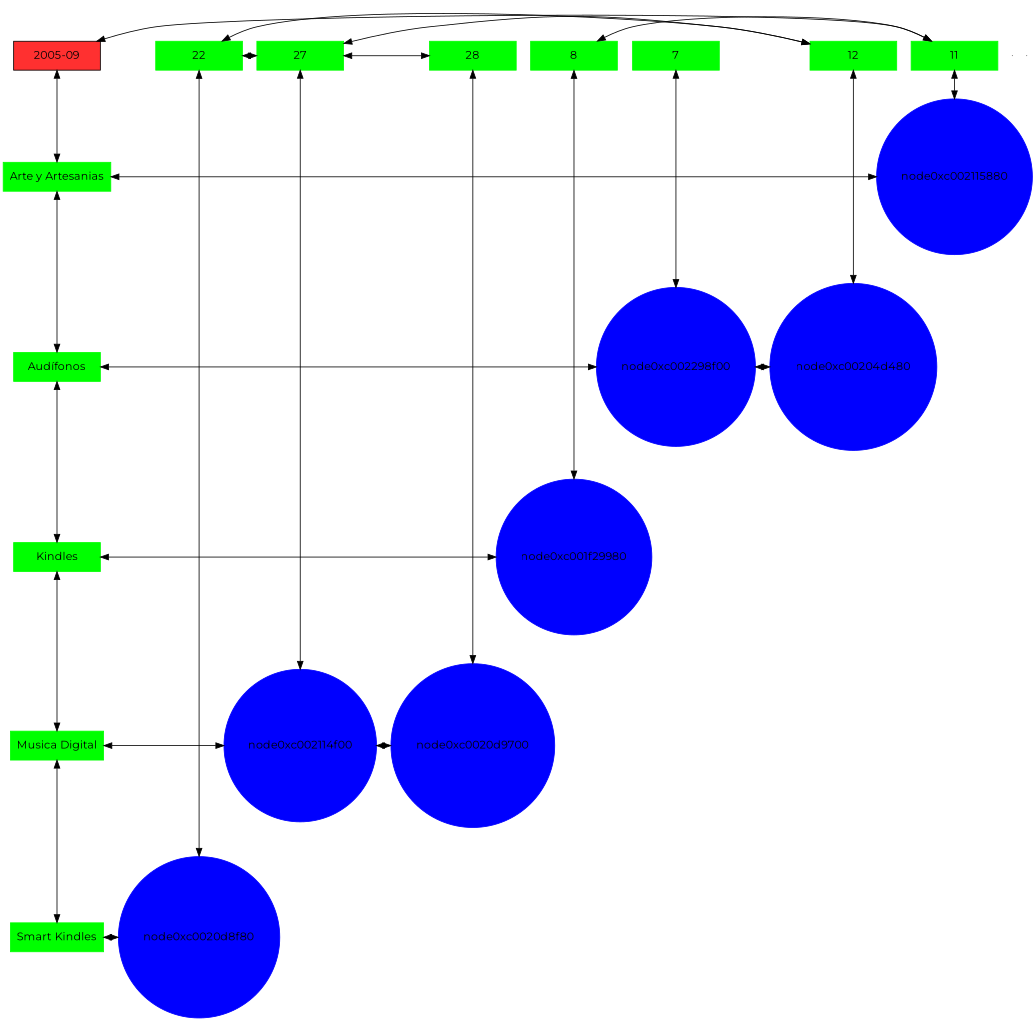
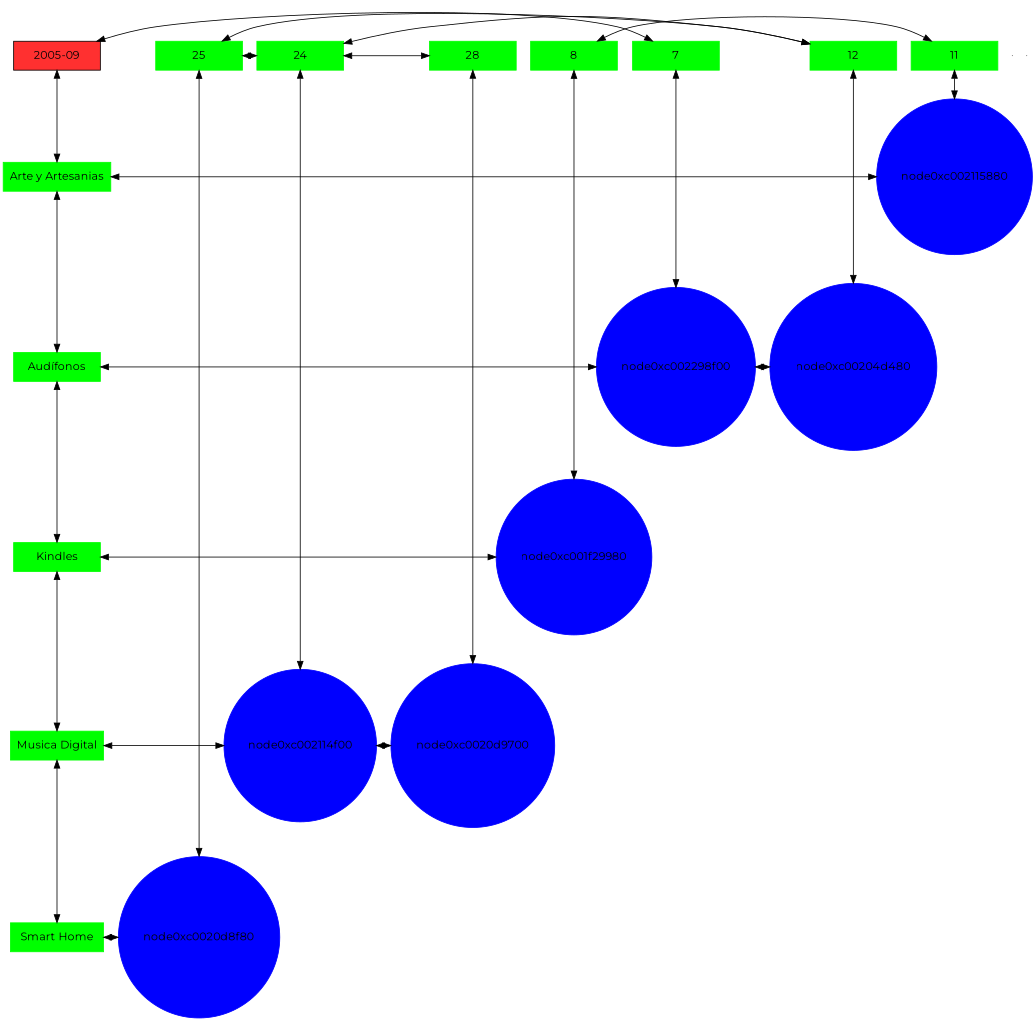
(659, 16) -> (293, 16)
(199, 56) -> (199, 56)
(300, 56) -> (300, 56)
(57, 937) -> (57, 937)
